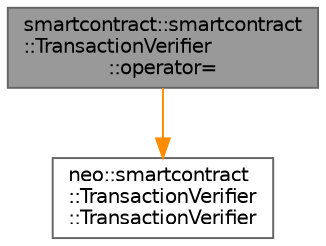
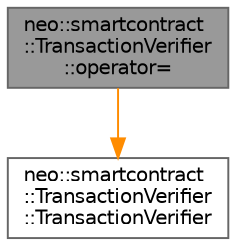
(163, 48) -> (118, 48)
